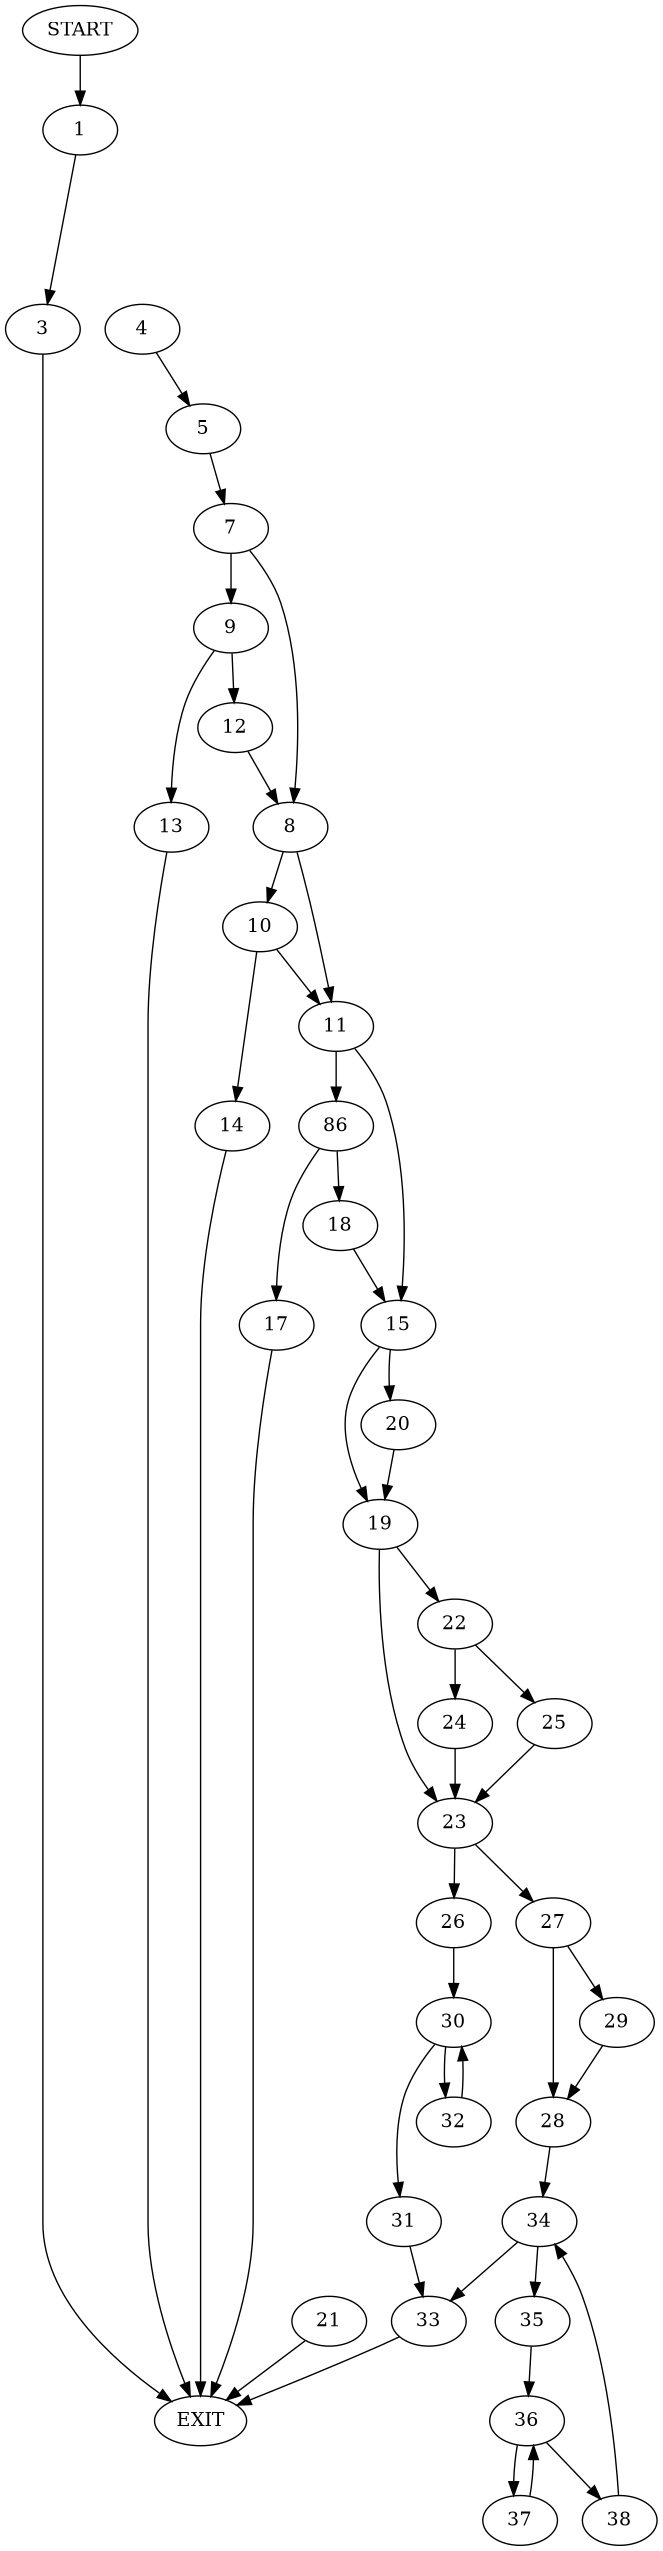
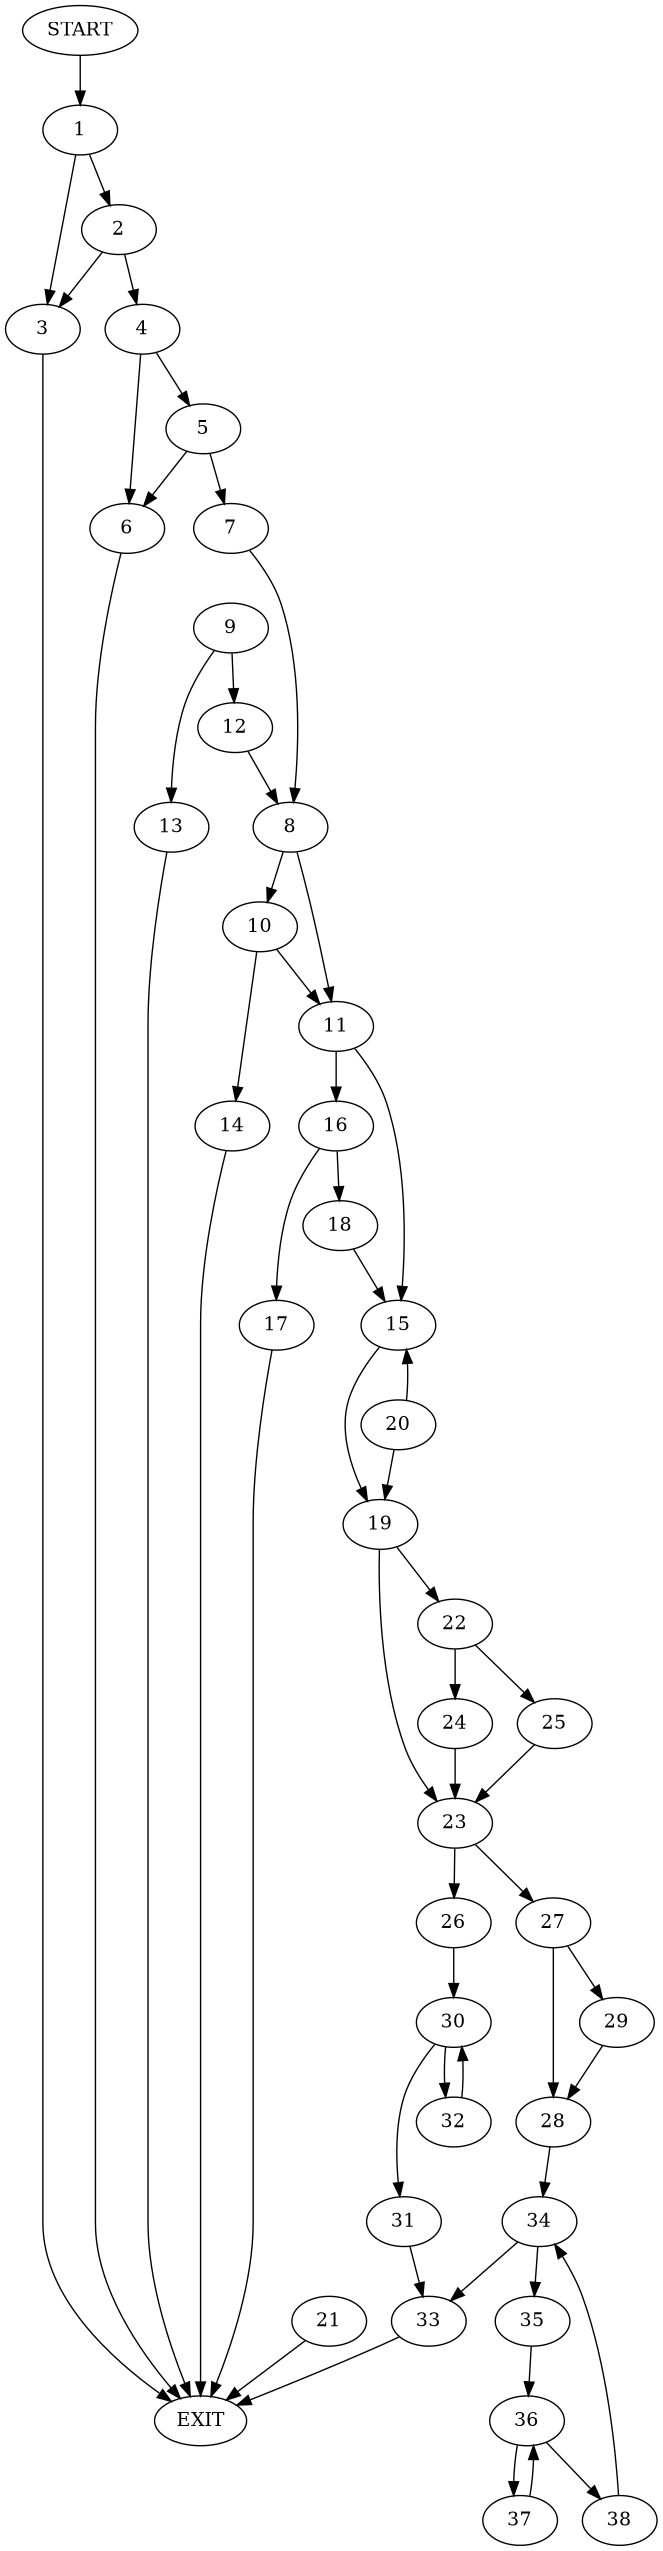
none -> (119, 230)
none -> (127, 528)
(231, 571) -> none
(336, 1126) -> (336, 1126)
(389, 1368) -> (408, 1382)
